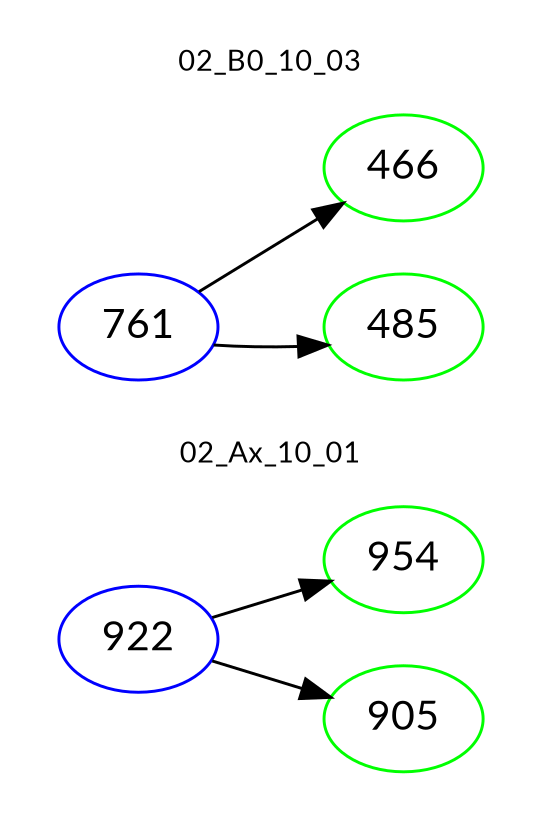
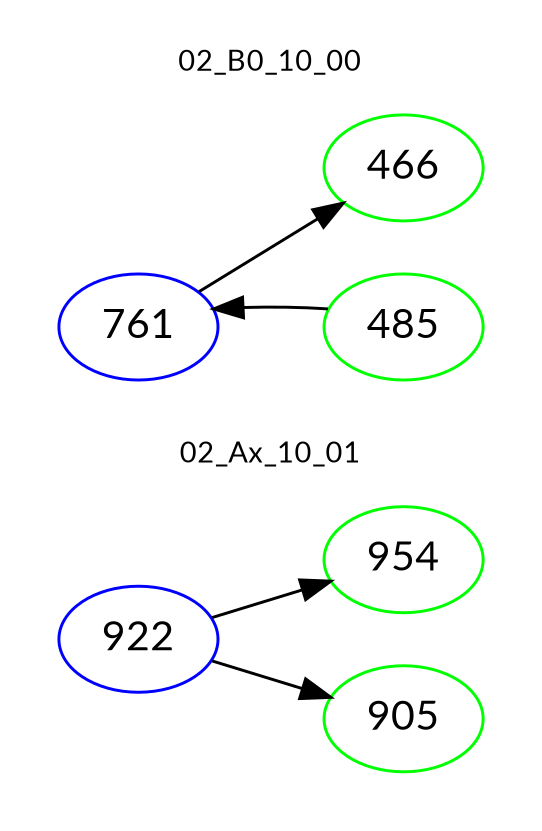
(271, 63) -> (271, 63)
(256, 347) -> (286, 307)
